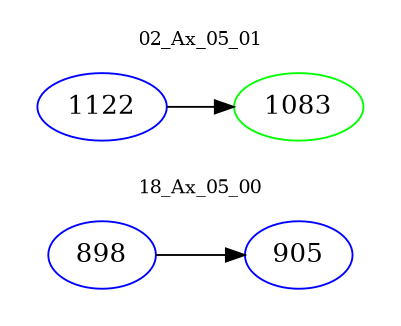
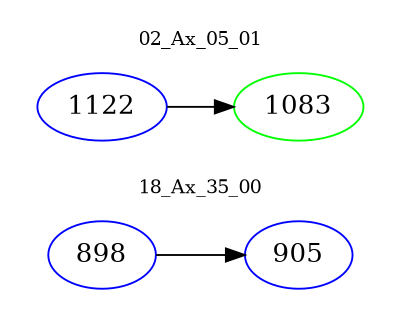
(200, 188) -> (200, 188)
